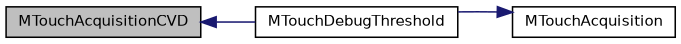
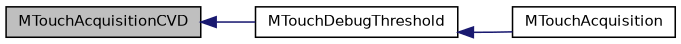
(478, 12) -> (493, 32)
